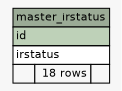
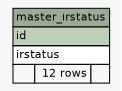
(65, 73) -> (65, 73)
